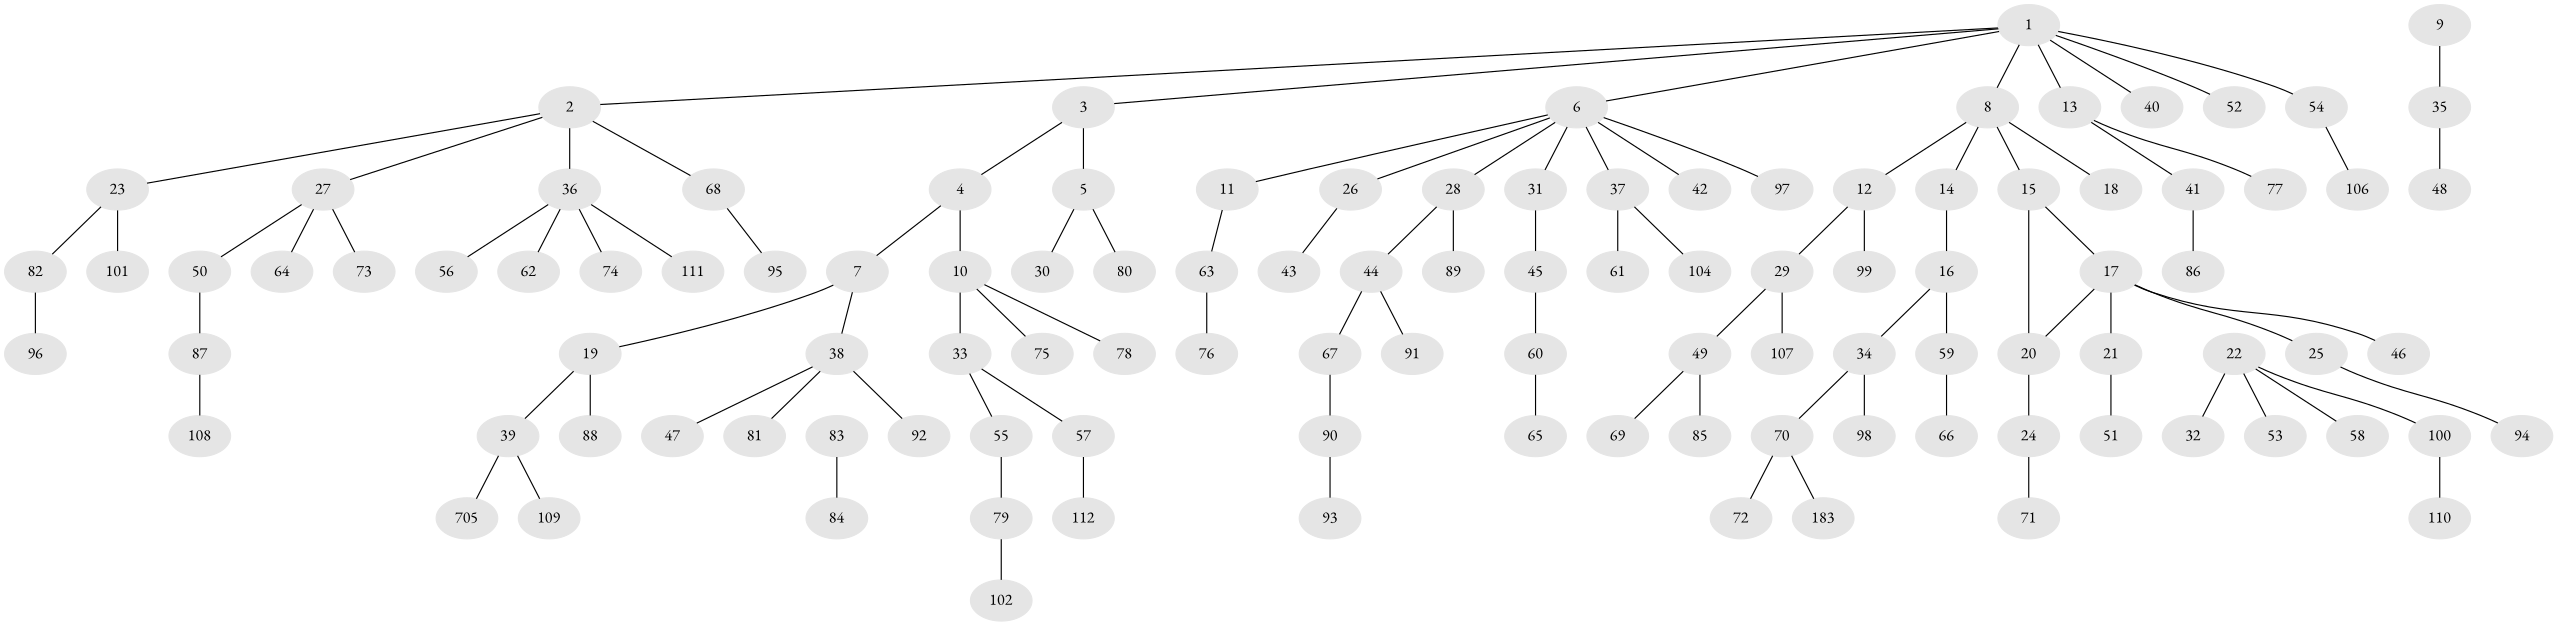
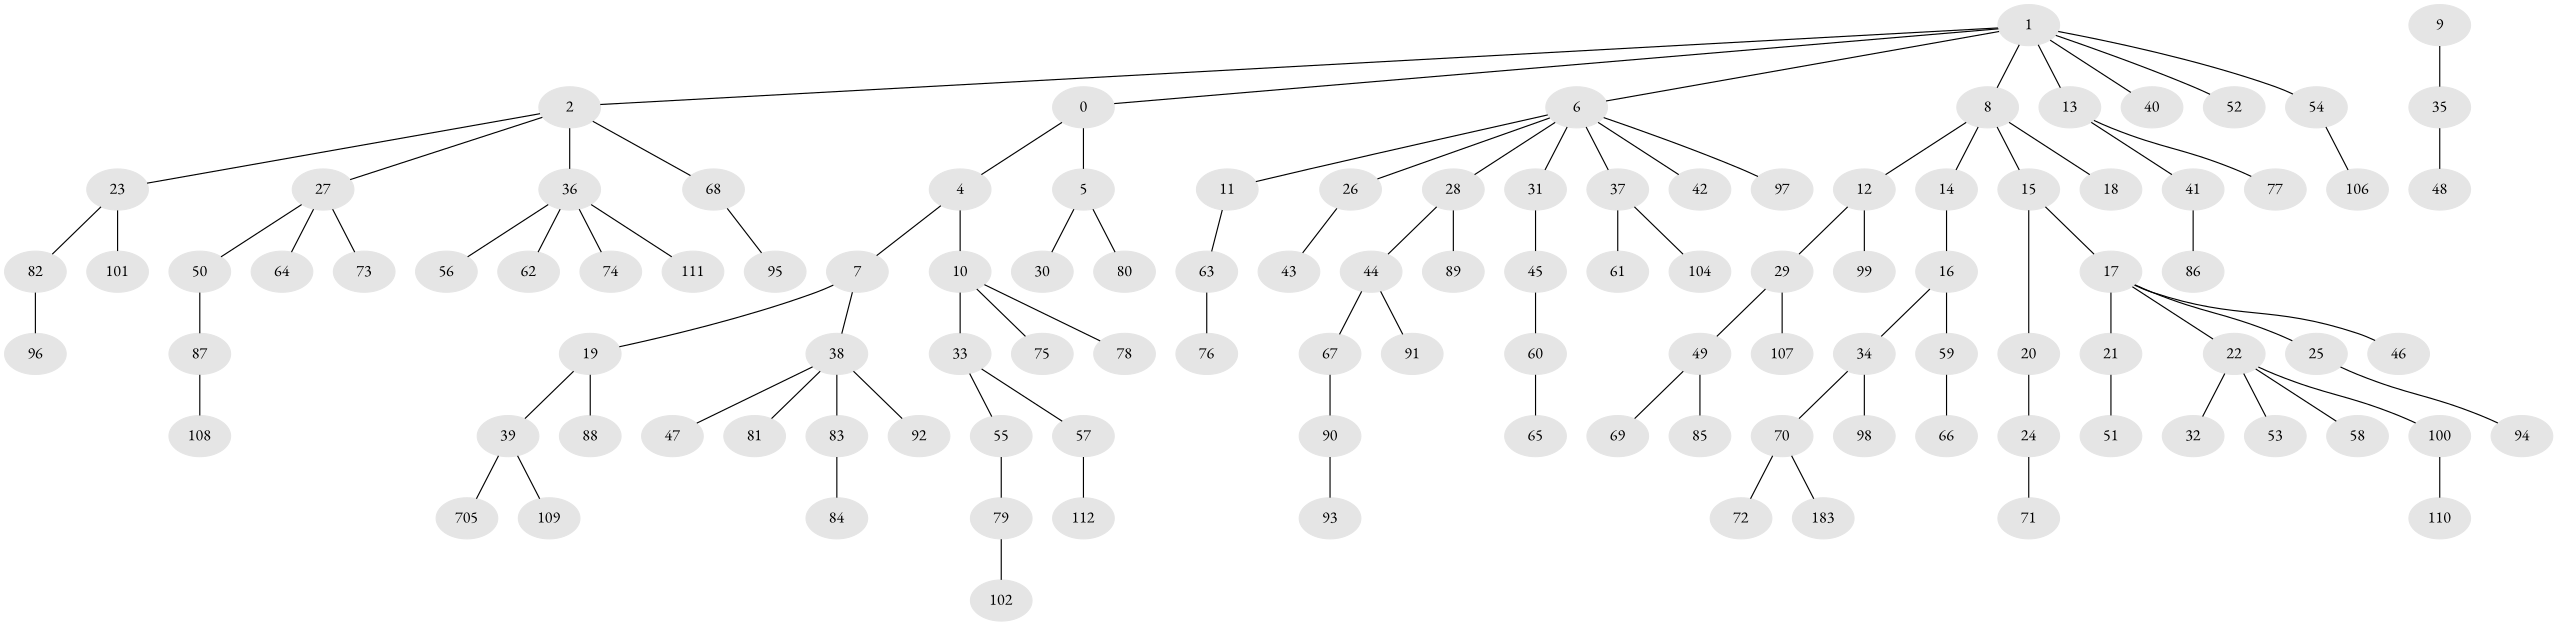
(1083, 107) -> (1083, 107)
(2070, 313) -> (2173, 313)
none -> (837, 395)
